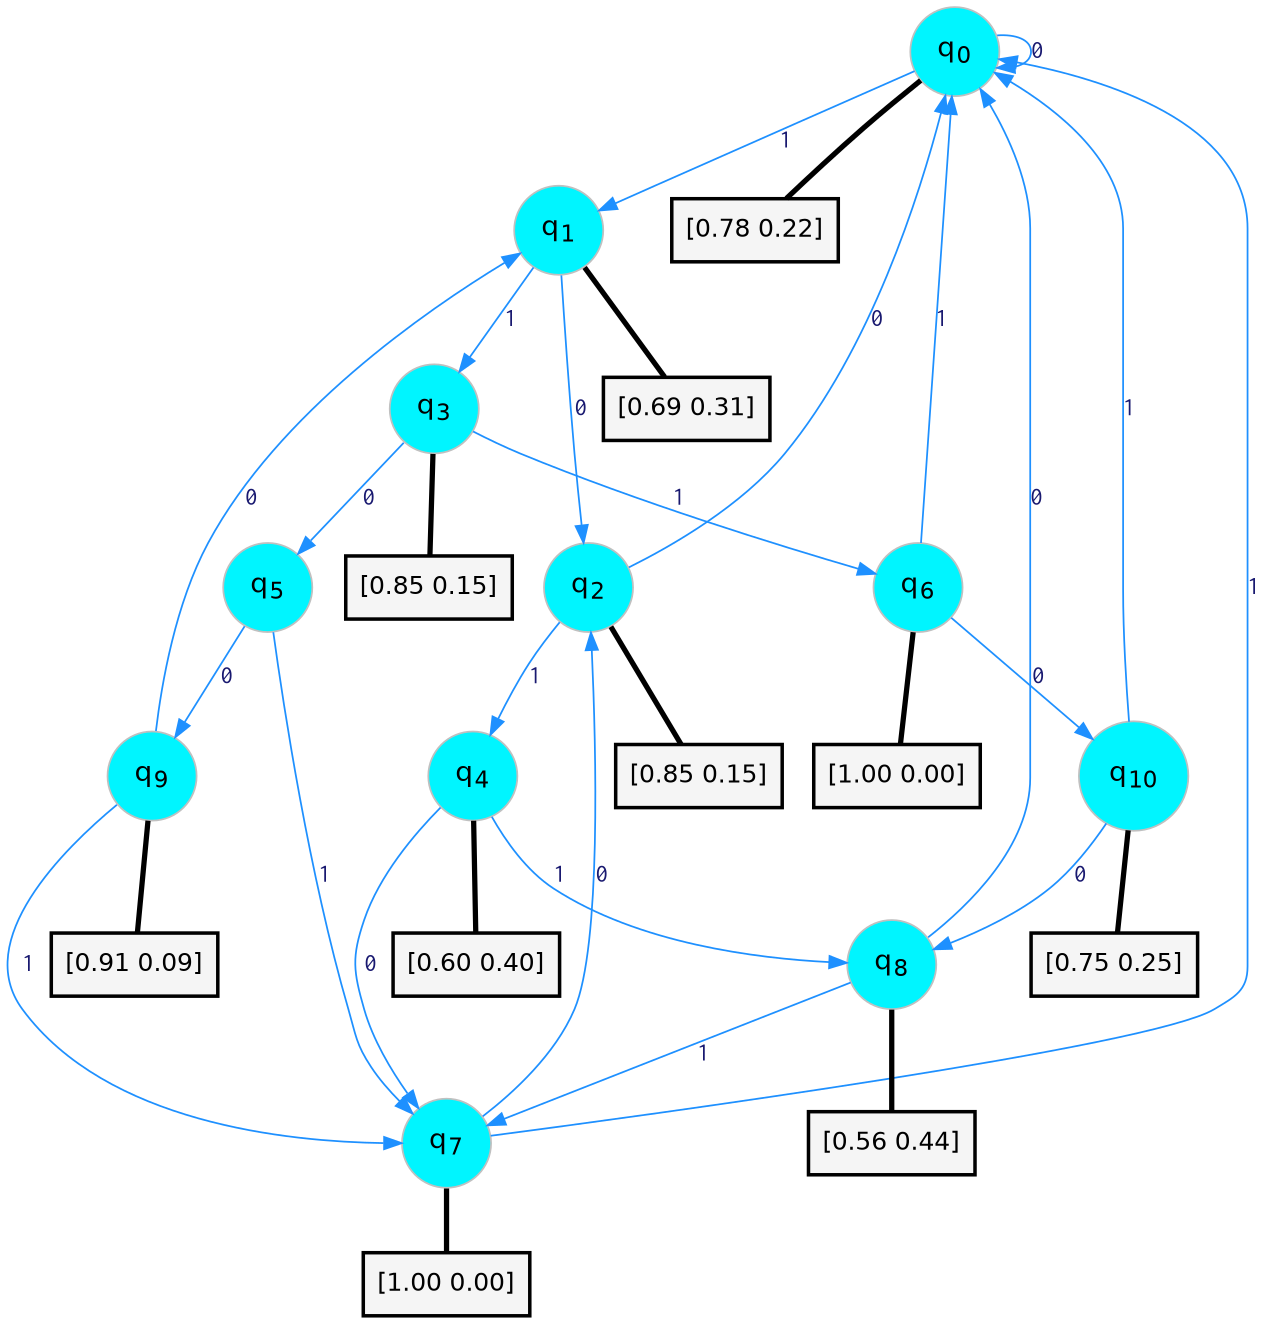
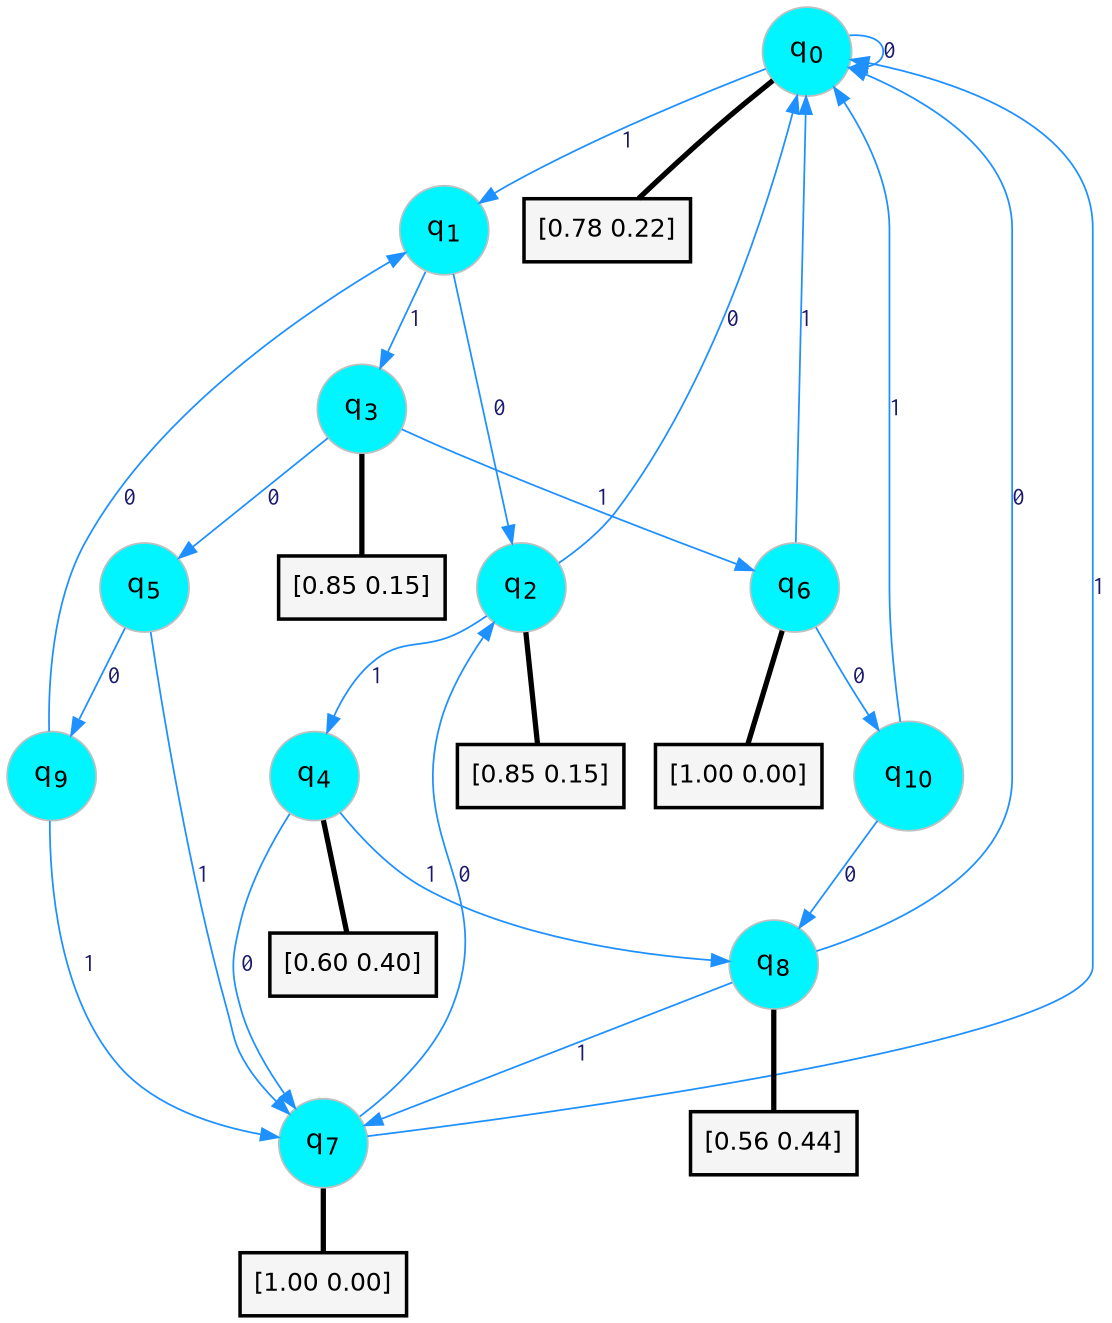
(687, 409) -> none
(135, 965) -> none
(1114, 965) -> none
